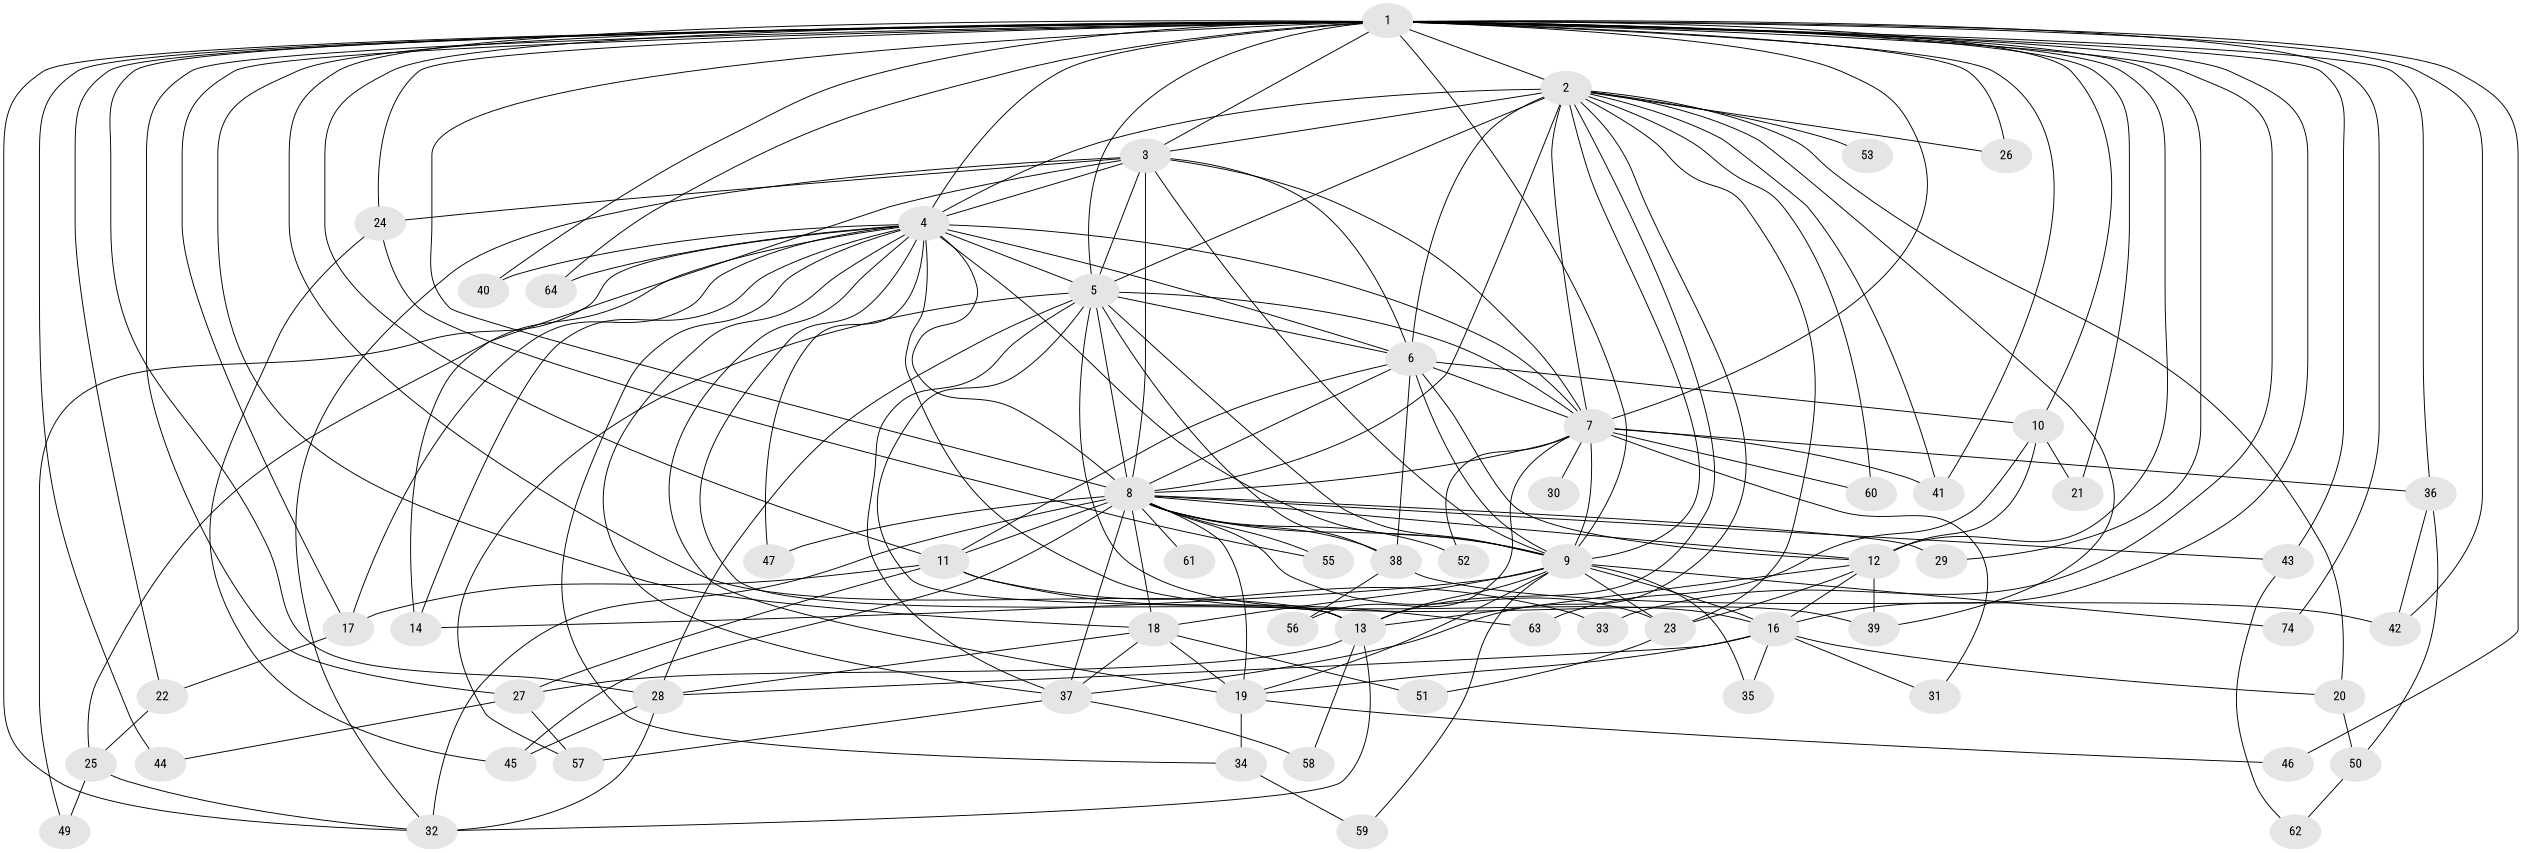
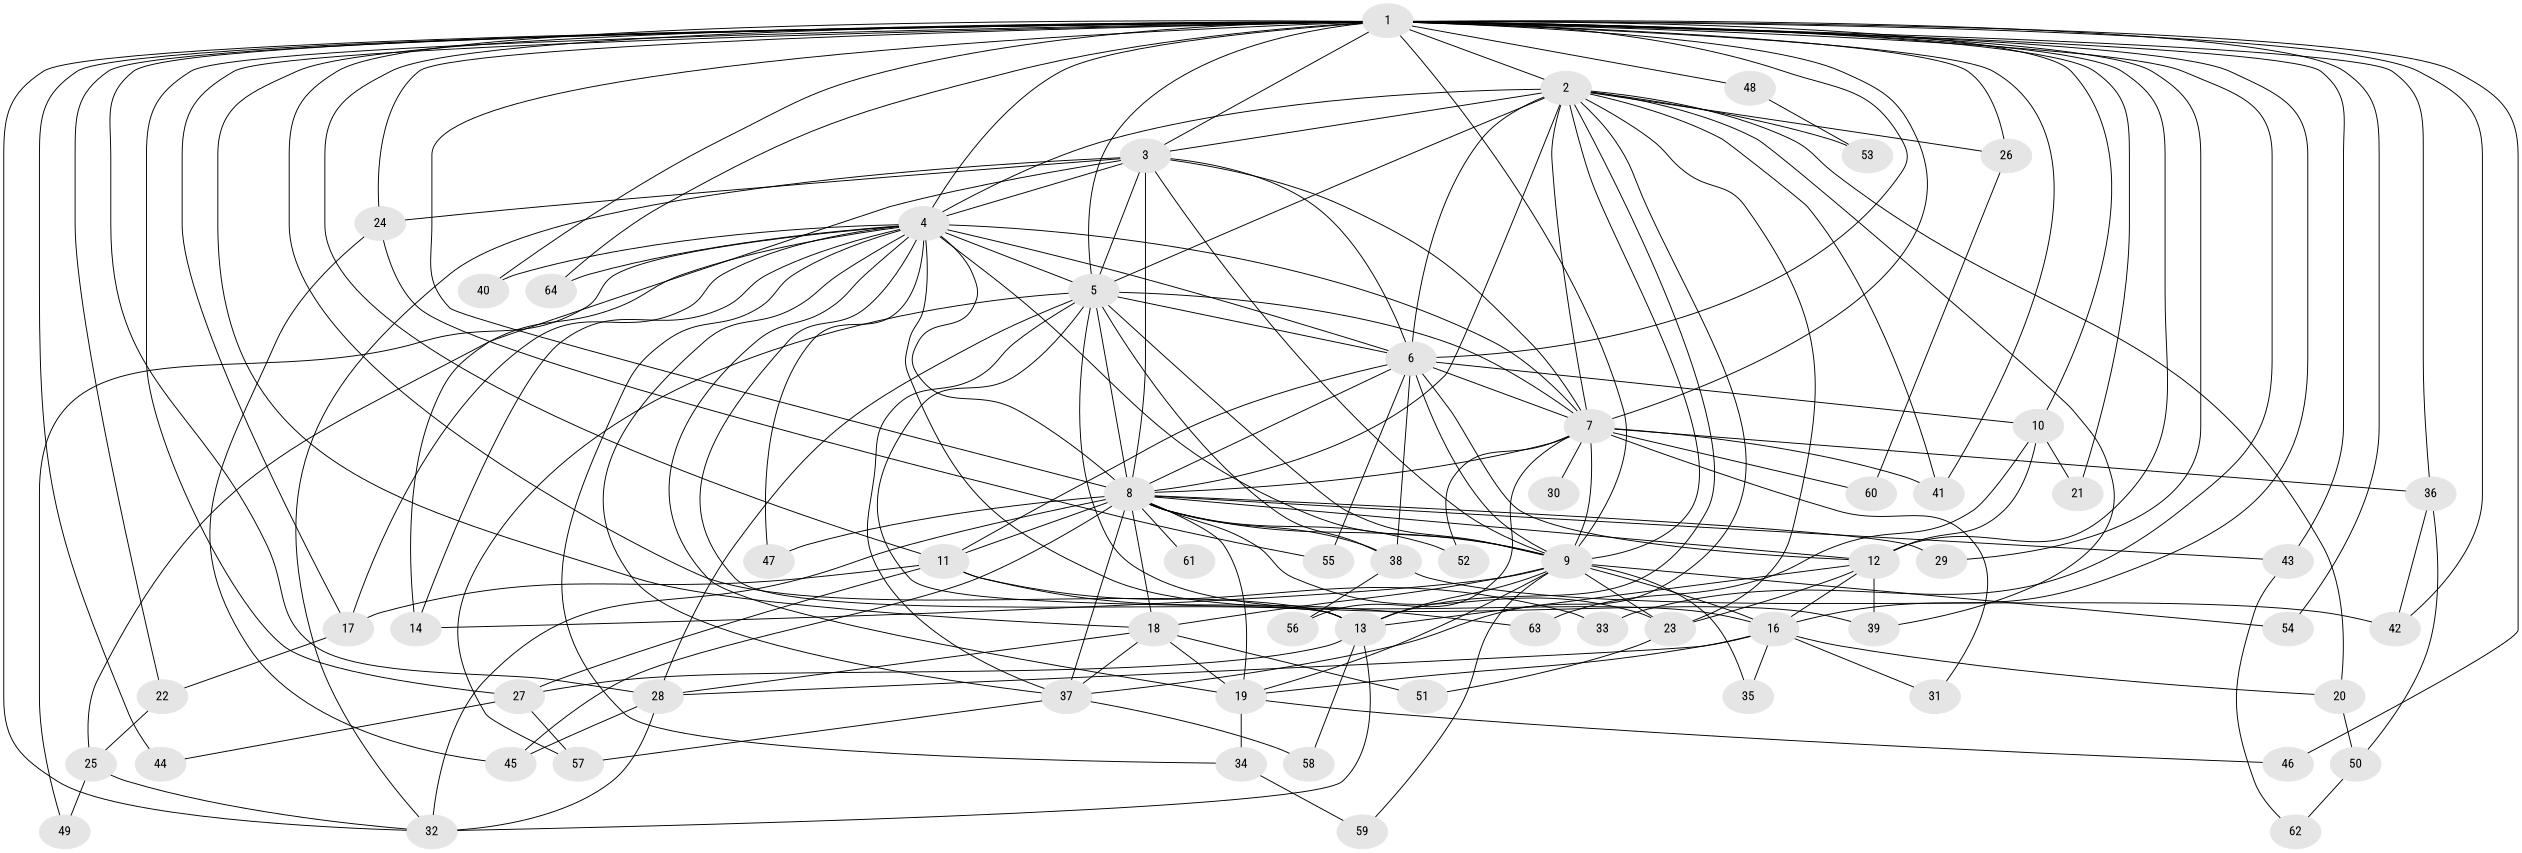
none -> (1750, 88)
none -> (1907, 156)
(1800, 232) -> (1939, 325)
(1249, 532) -> (1370, 460)
(2288, 629) -> (2288, 629)
